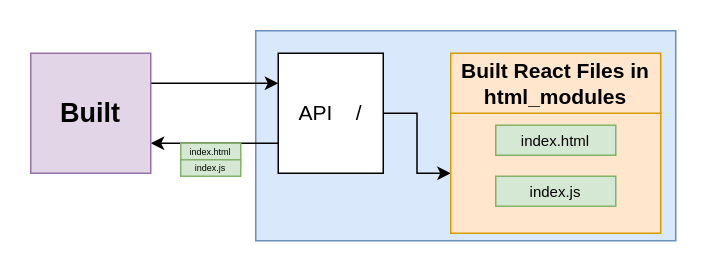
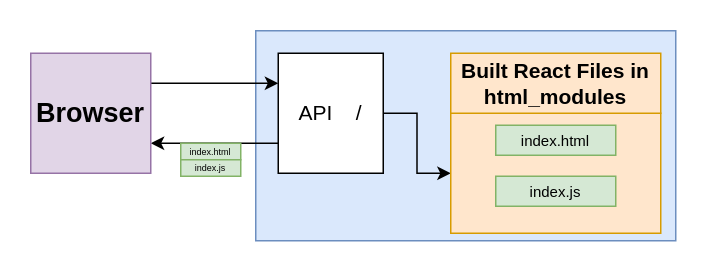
(91, 113) -> (91, 113)
